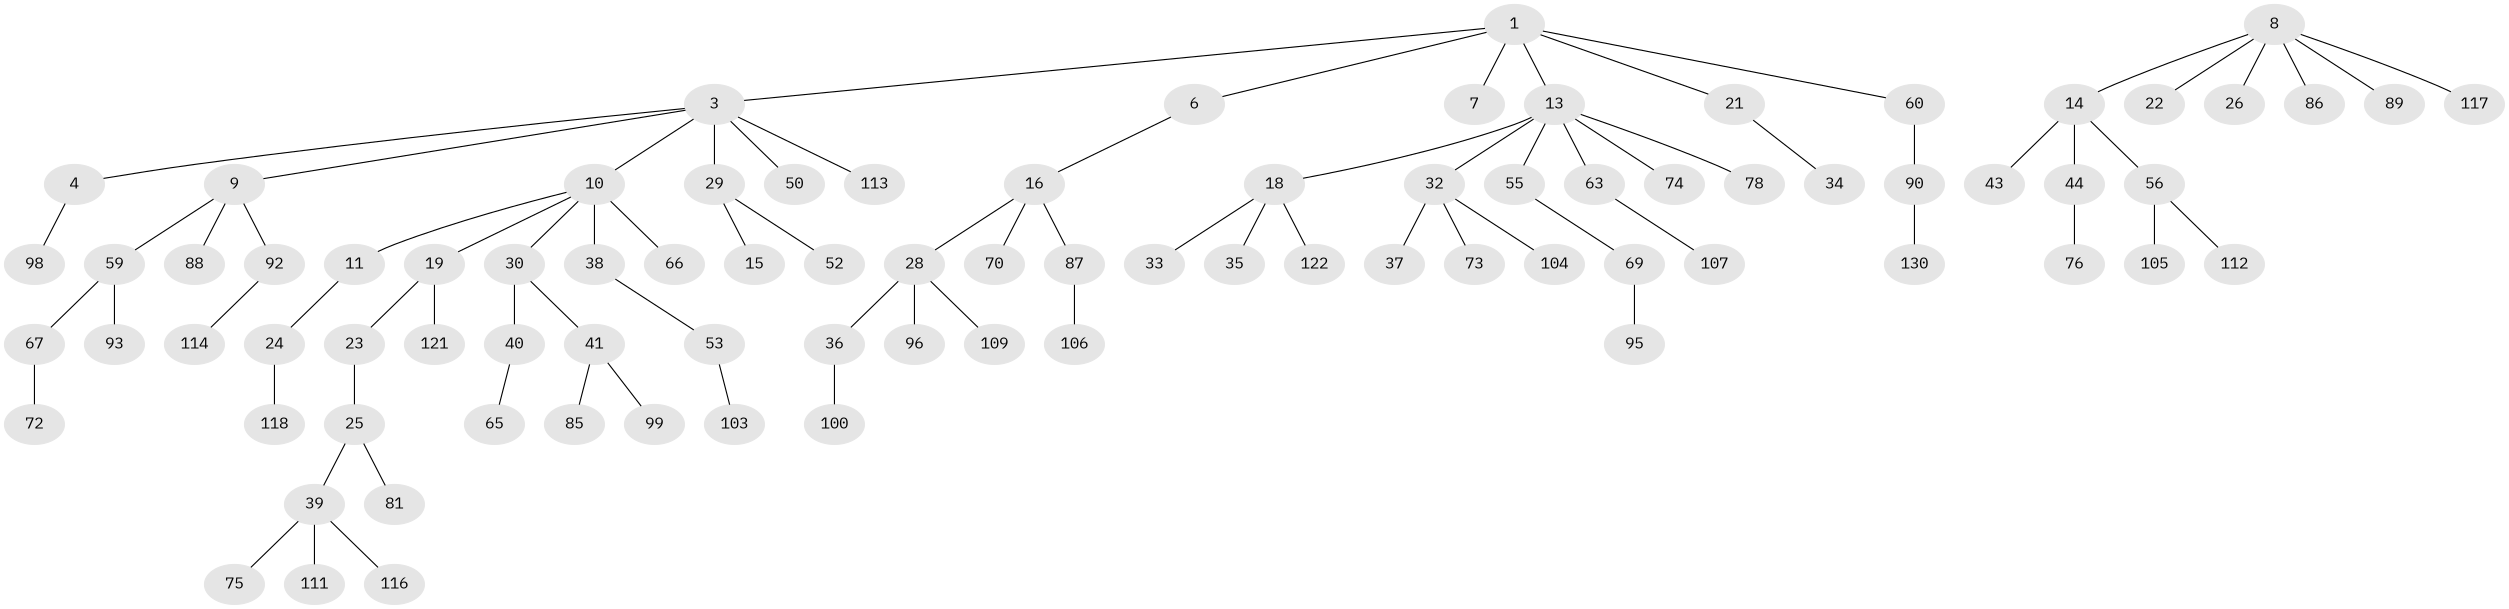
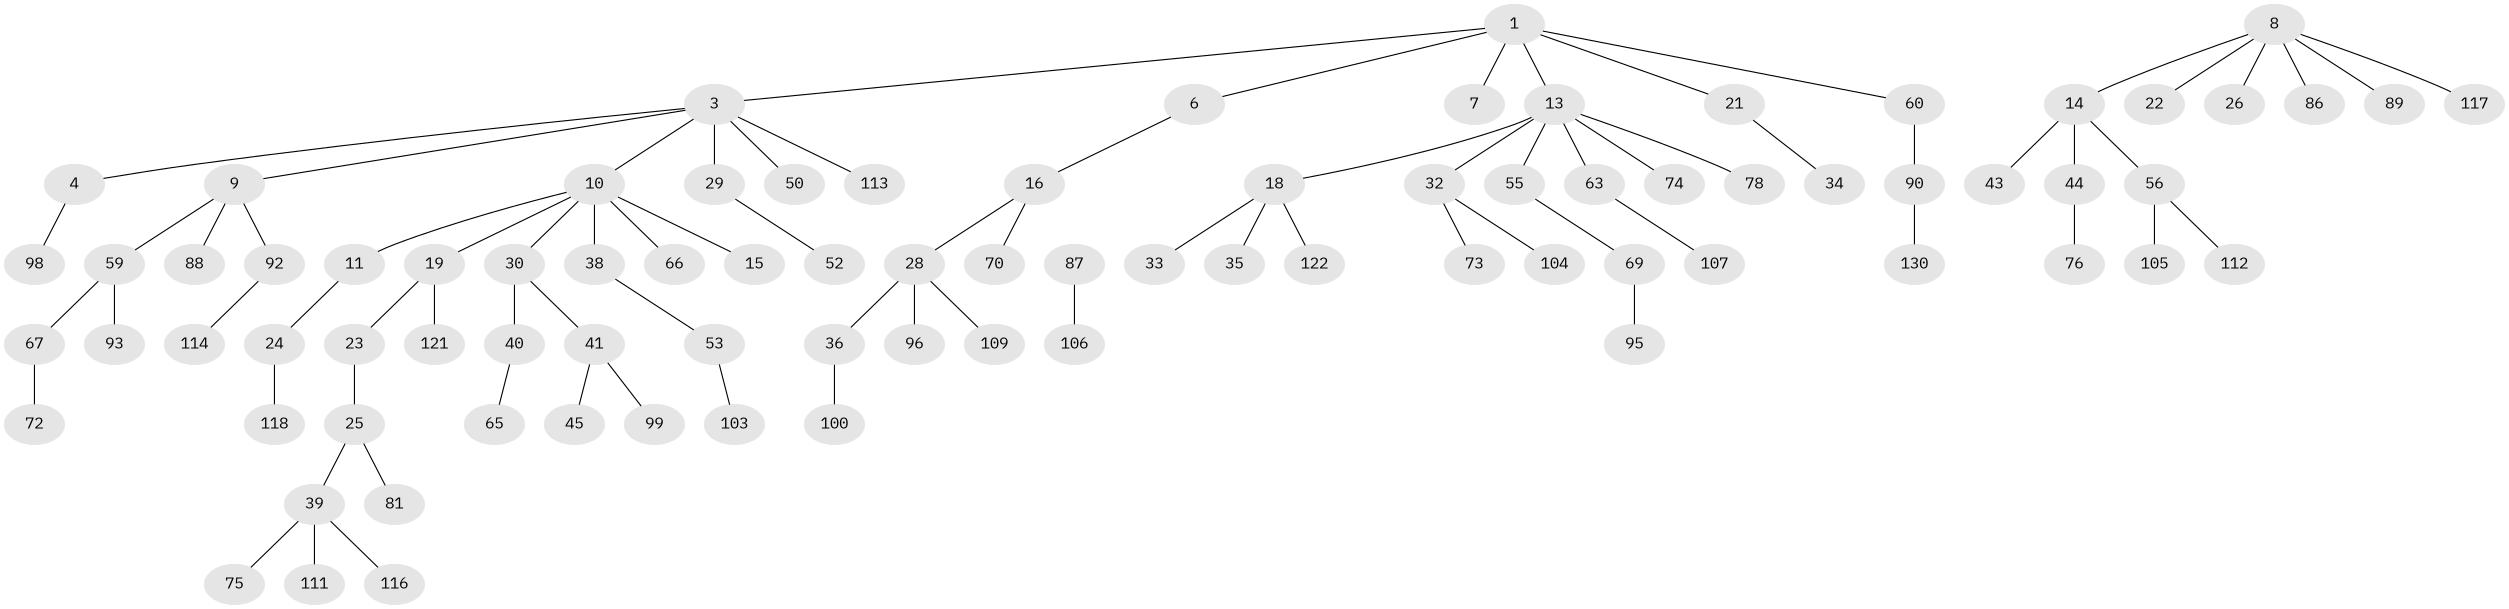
(734, 224) -> (674, 224)
(1054, 224) -> none
(1394, 264) -> none
(574, 424) -> (574, 424)
